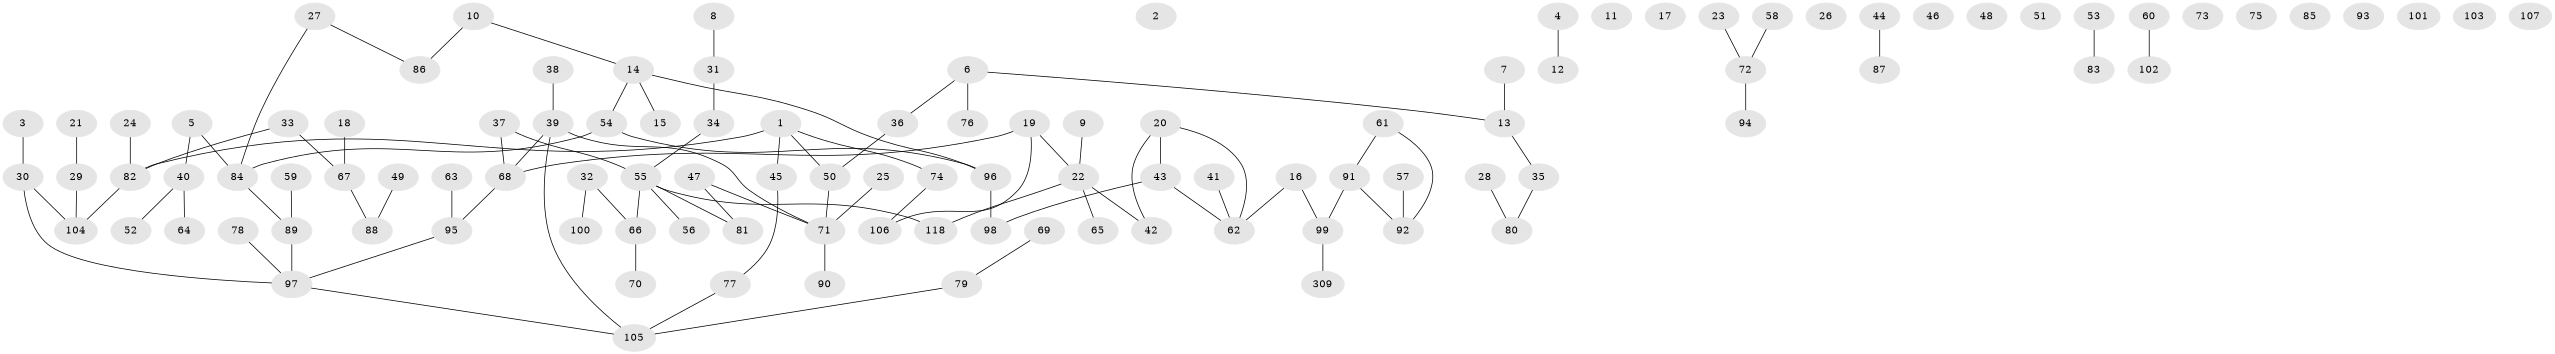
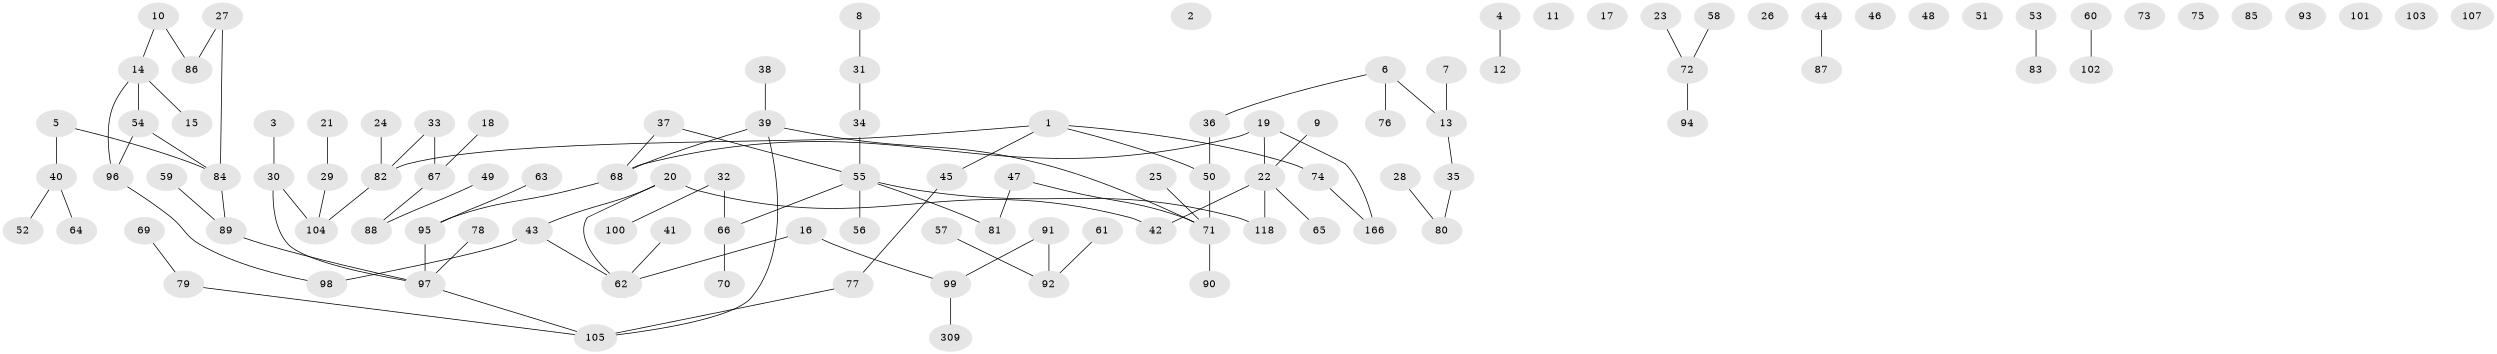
(1366, 150) -> none
(880, 231) -> (1375, 231)
